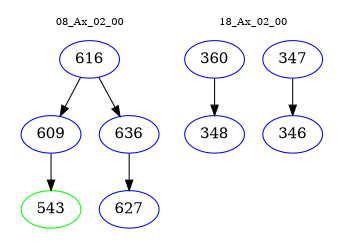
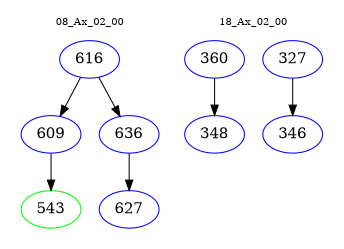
(293, 59) -> (293, 59)
